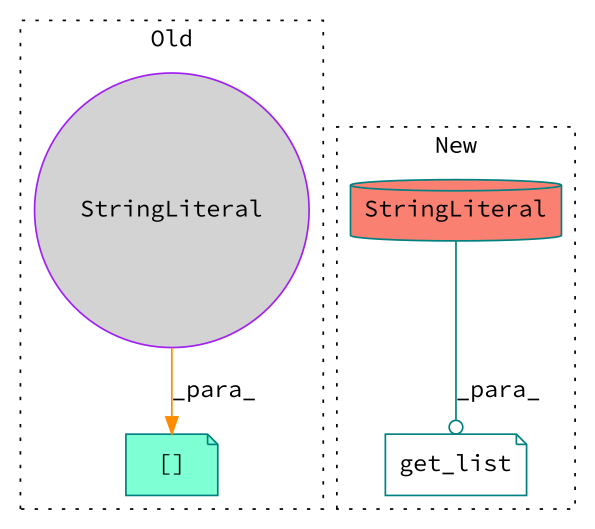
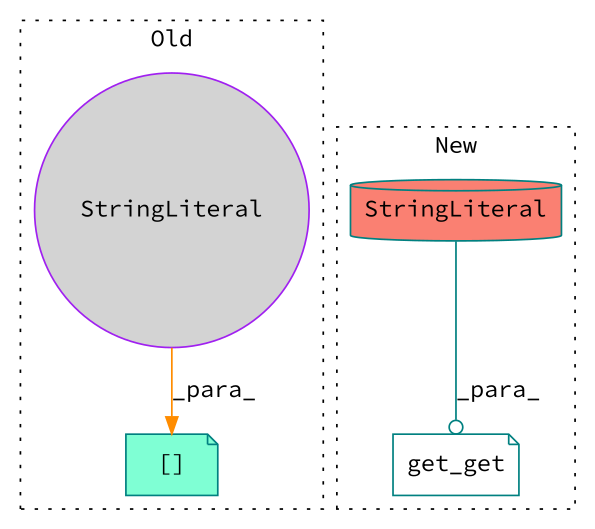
(456, 465) -> (456, 465)
